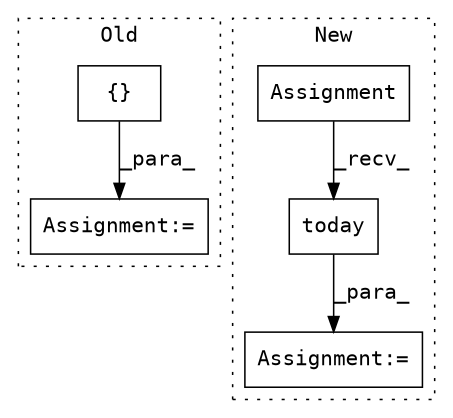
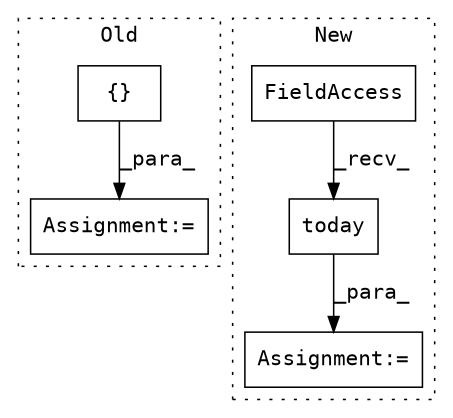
(334, 93) -> (334, 93)
